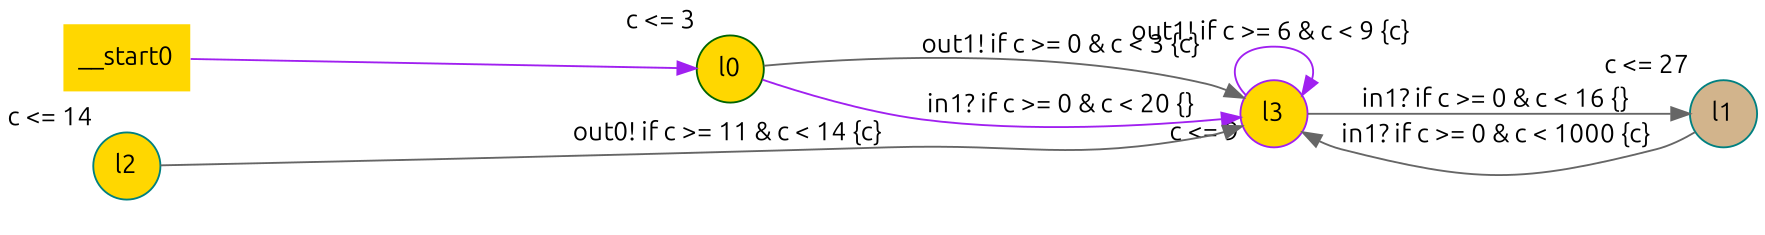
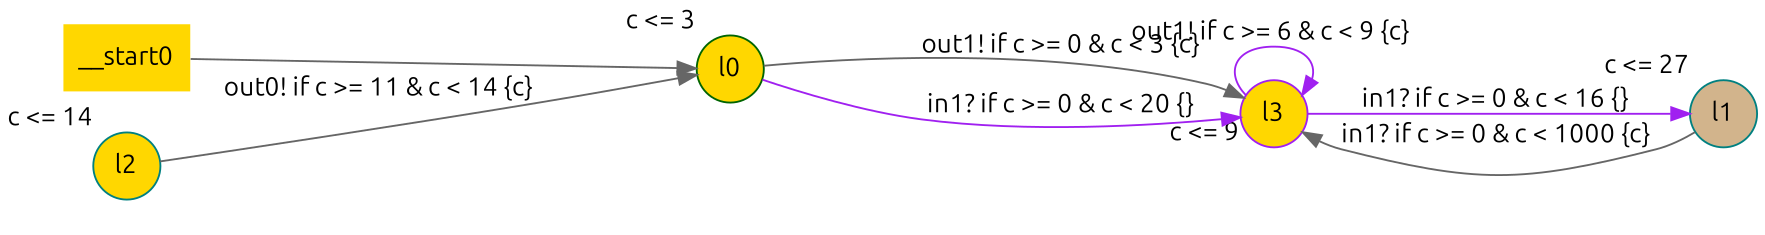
(434, 64) -> (434, 64)
(1489, 114) -> (1489, 114)
(693, 153) -> (420, 122)
